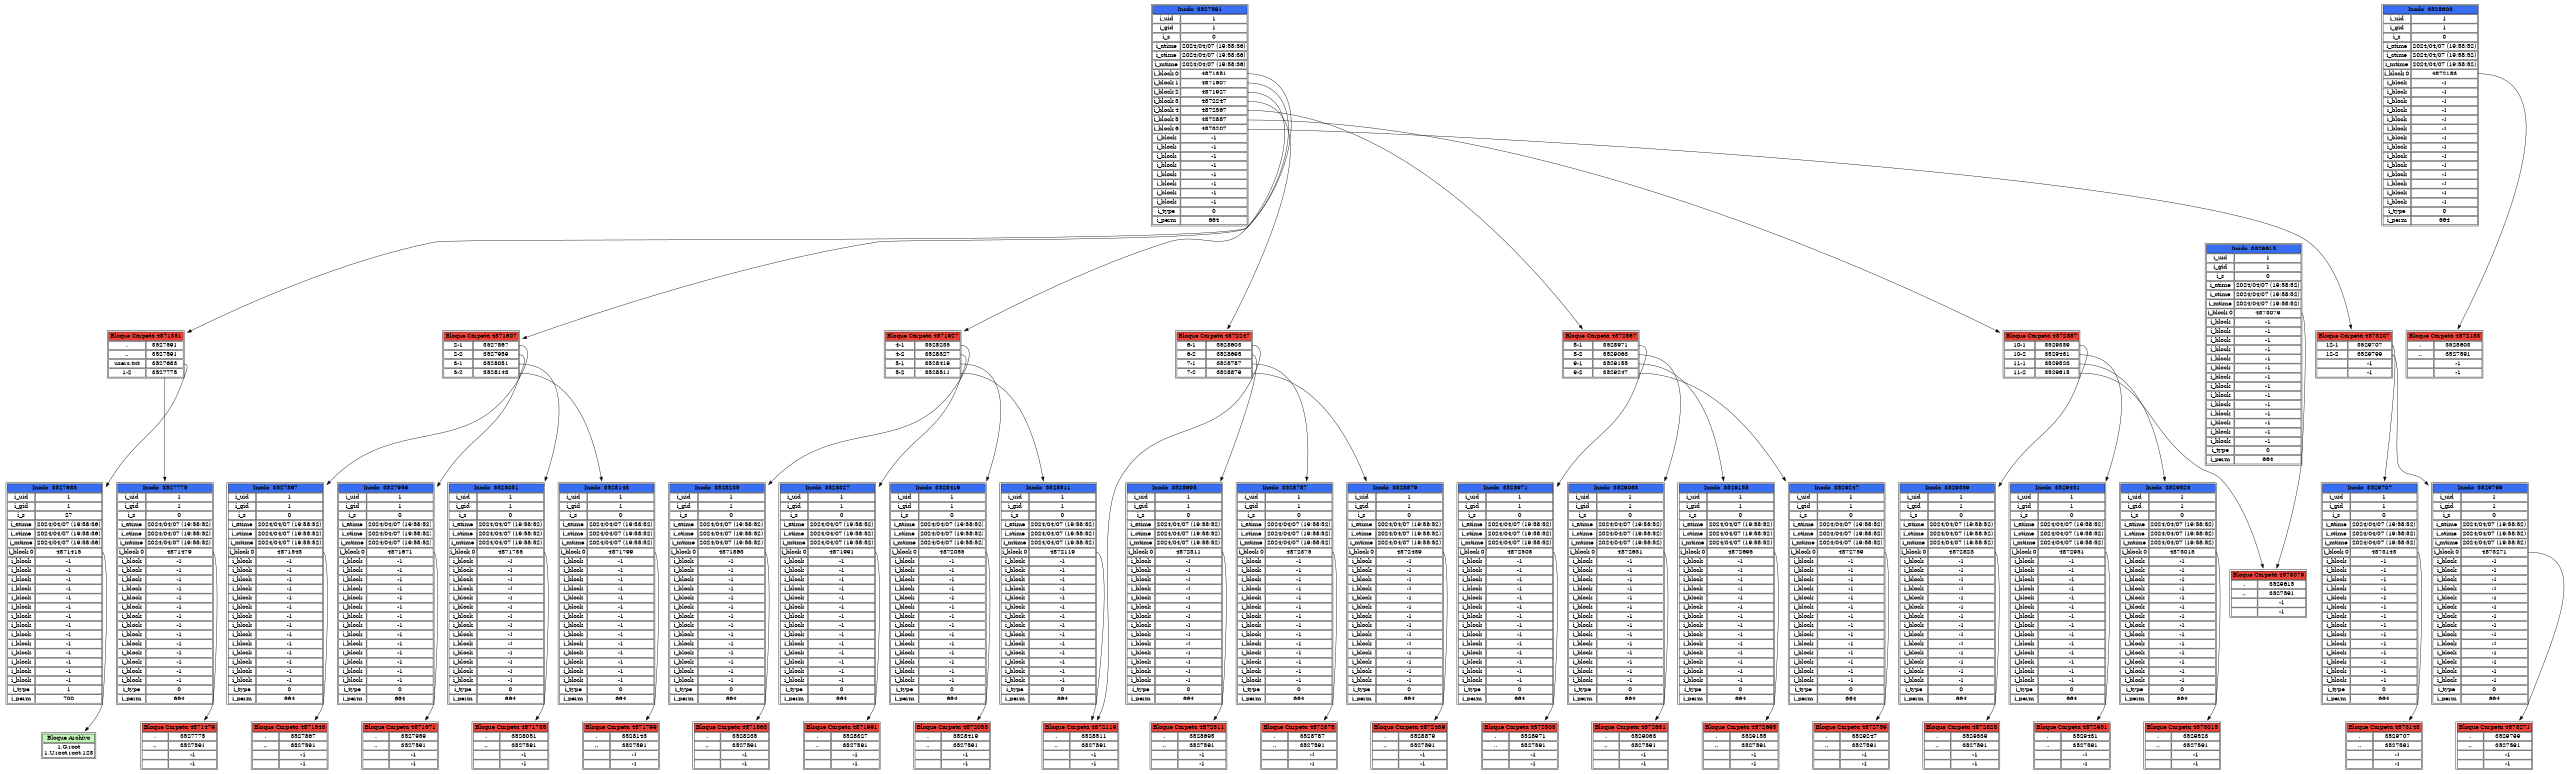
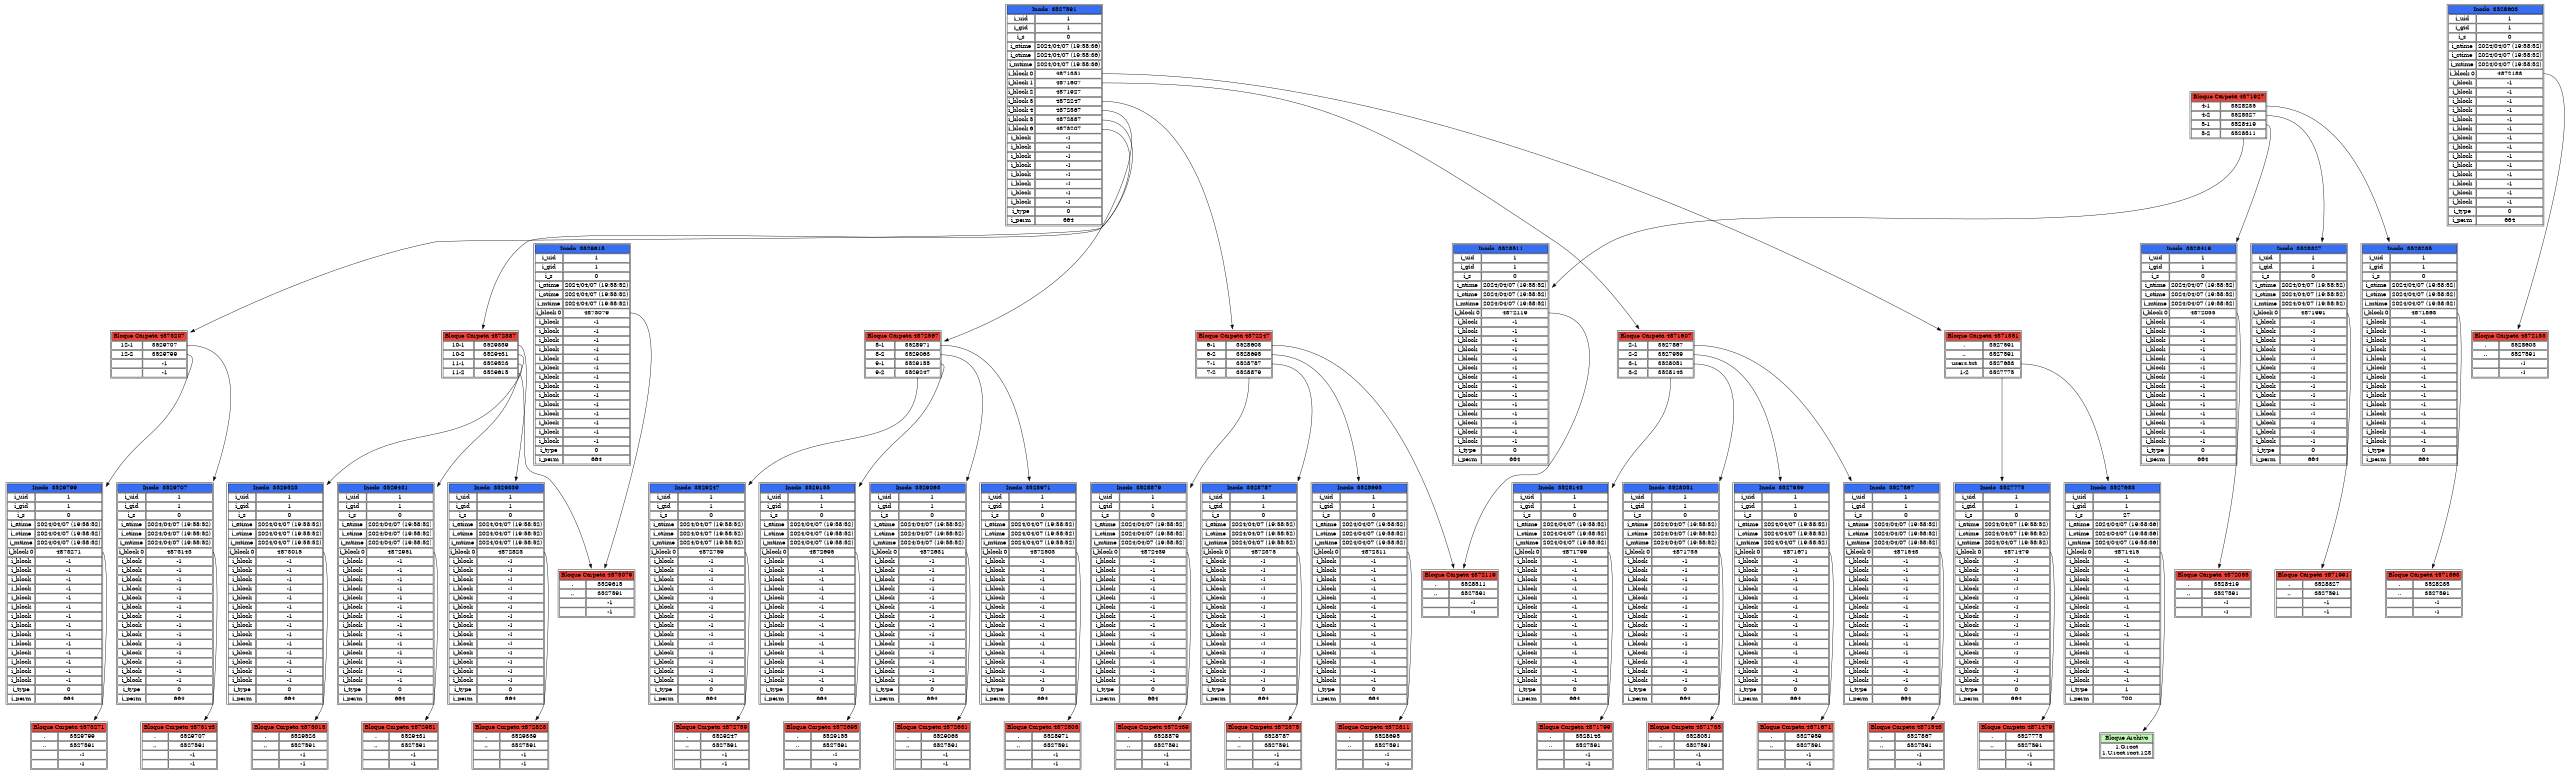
(1183, 239) -> none
